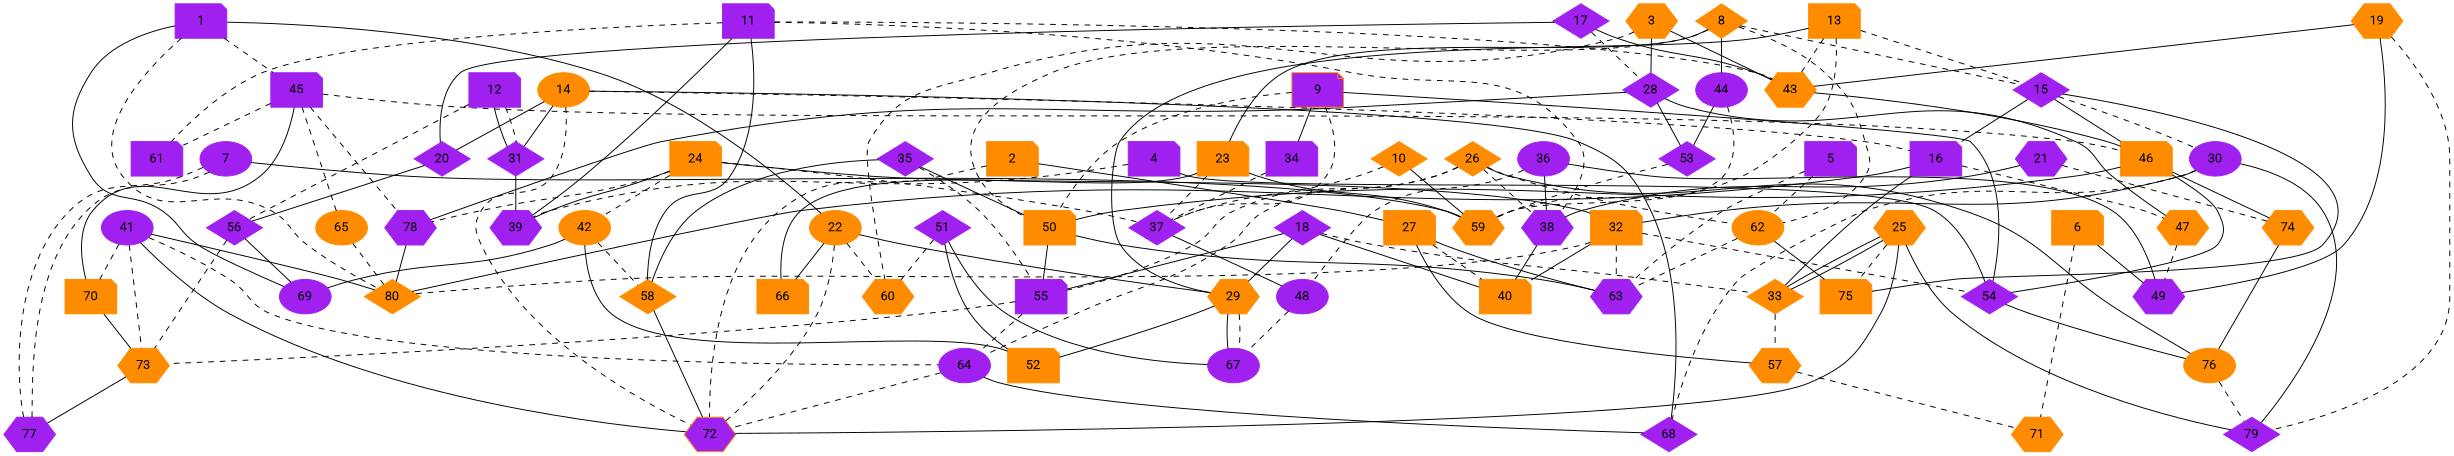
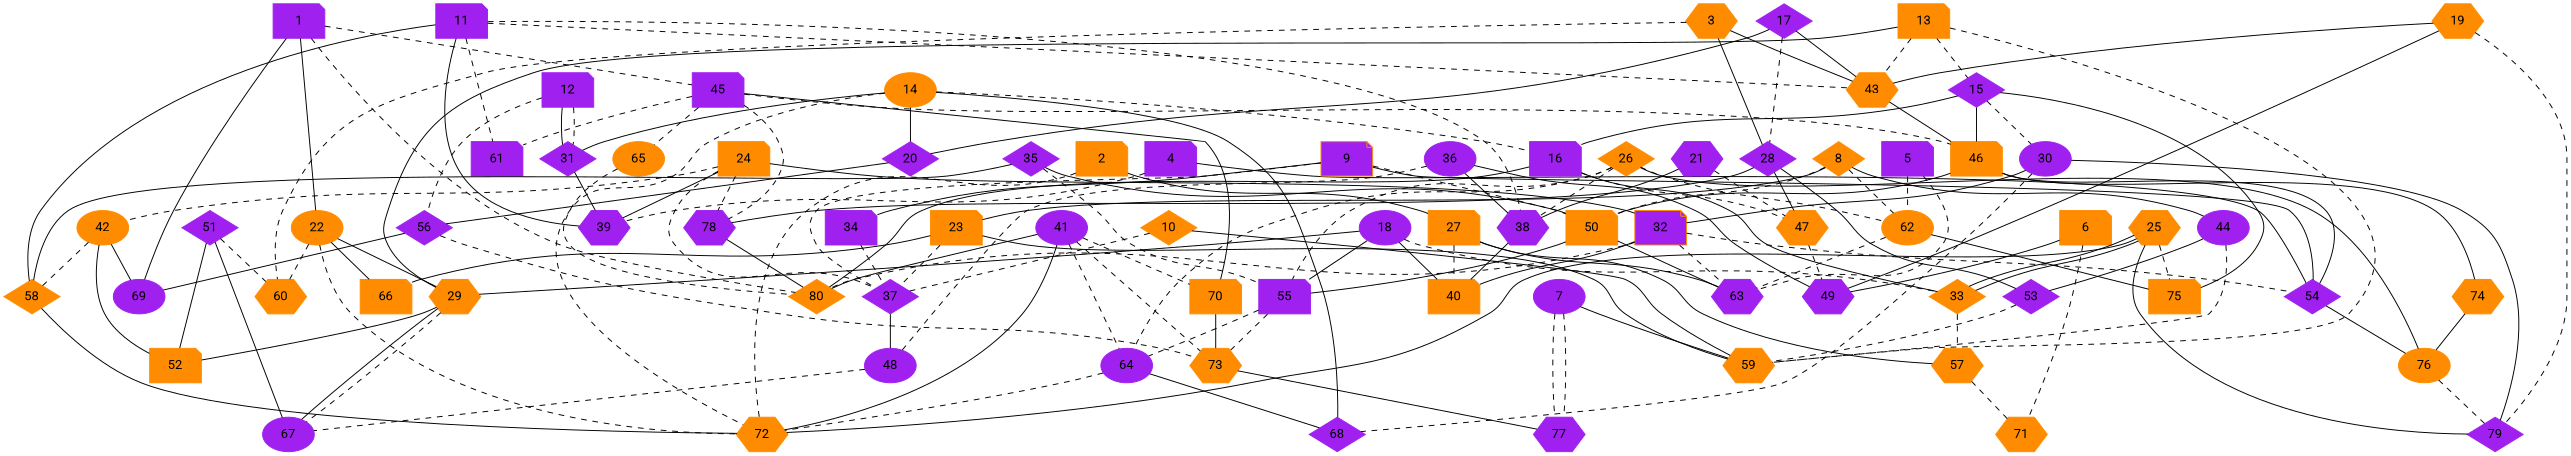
(1881, 55) -> none
(2165, 193) -> (1768, 205)
(1302, 228) -> (1385, 228)
(1616, 228) -> (1661, 228)
(710, 434) -> (762, 434)
